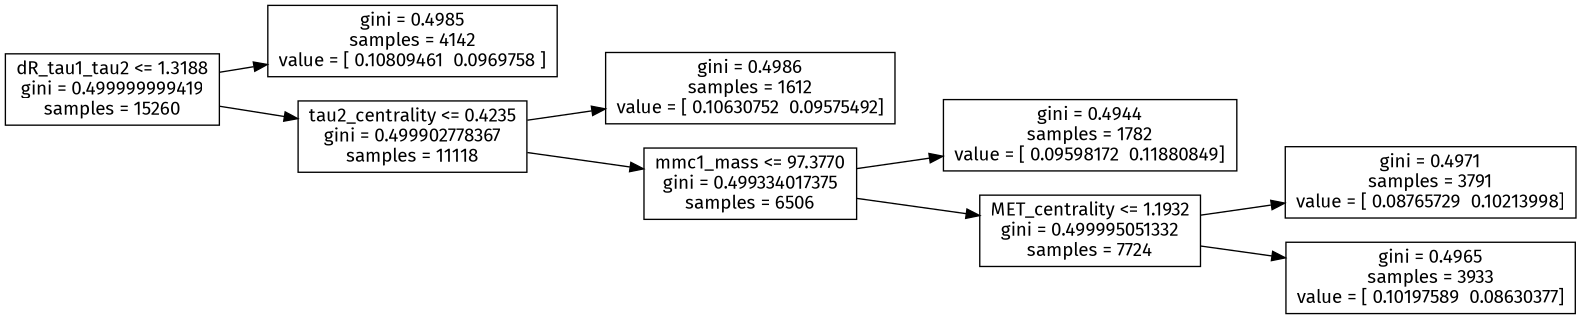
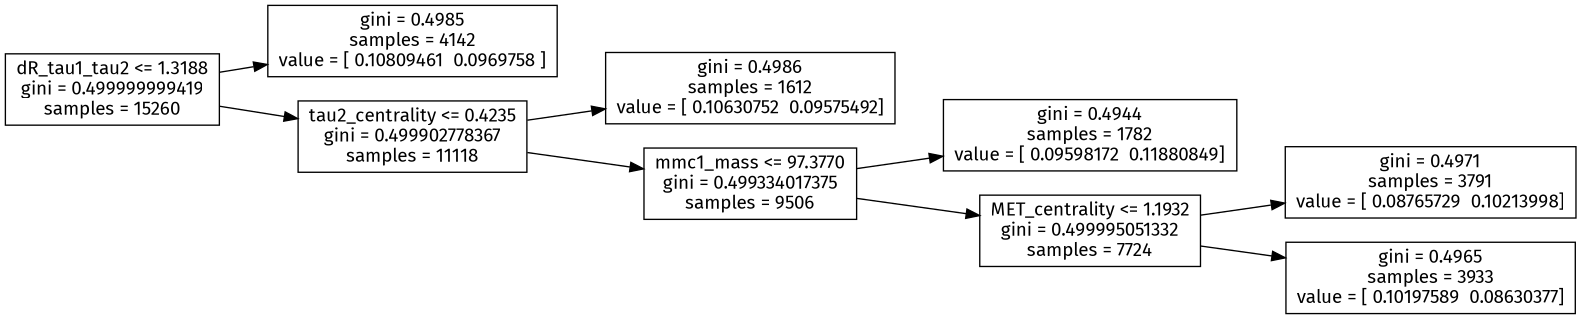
(750, 184) -> (750, 184)
